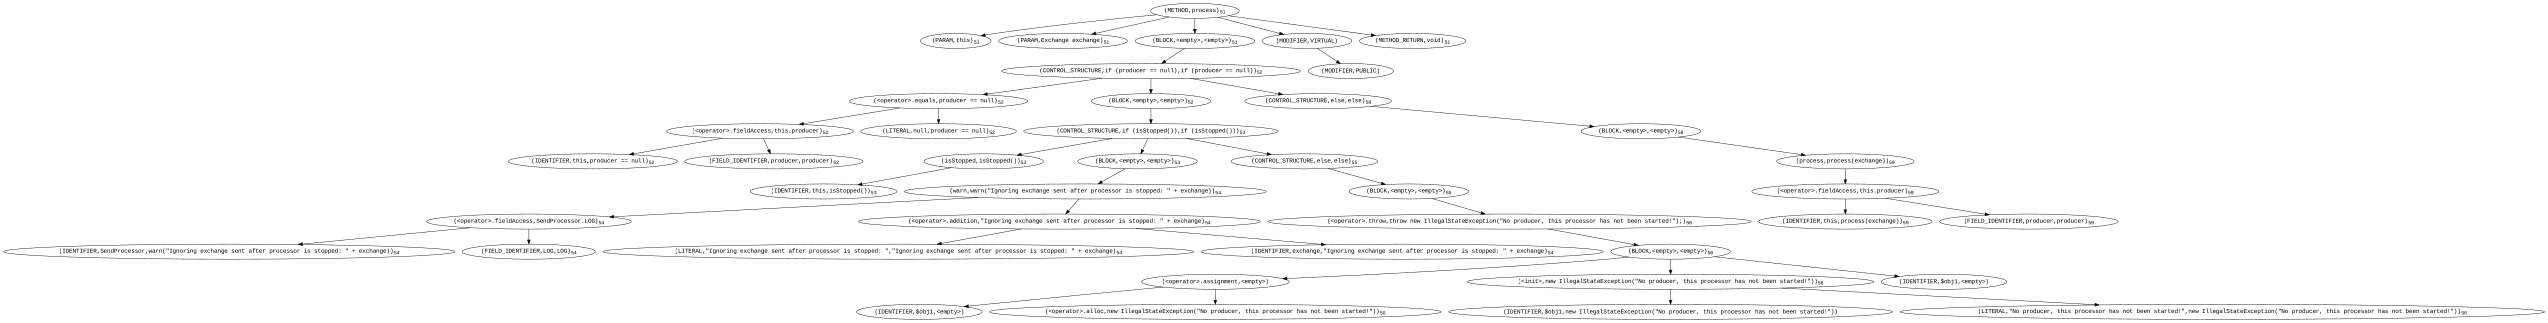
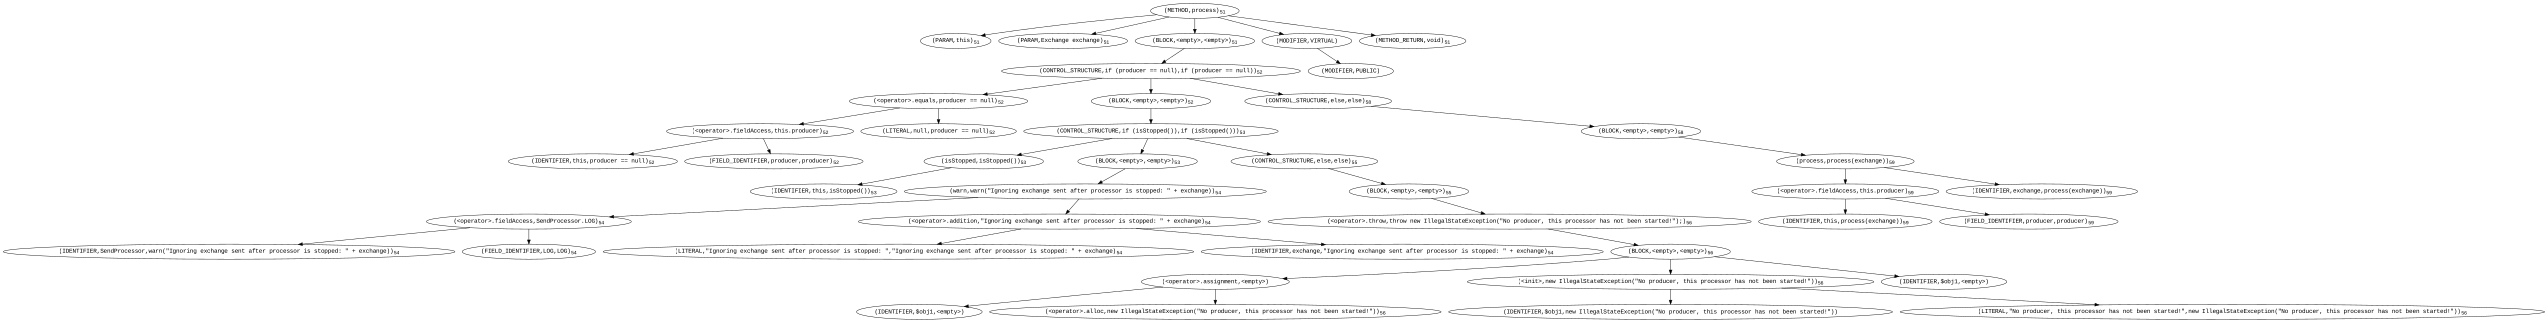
none -> (2042, 191)
